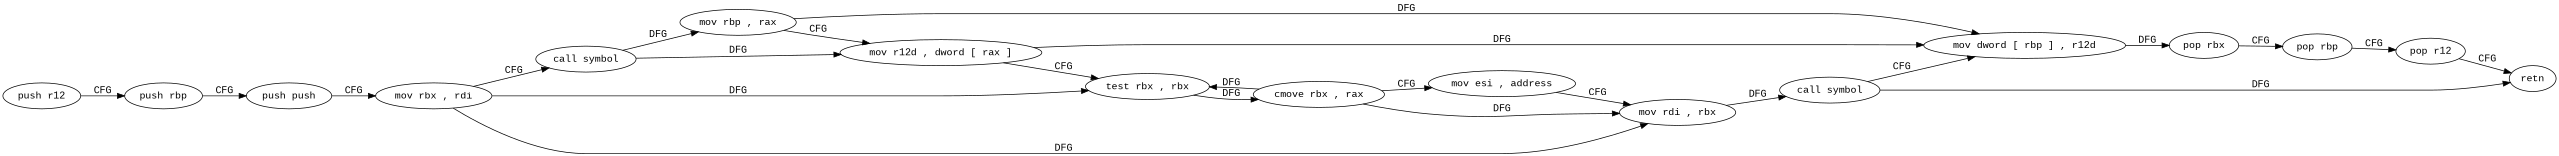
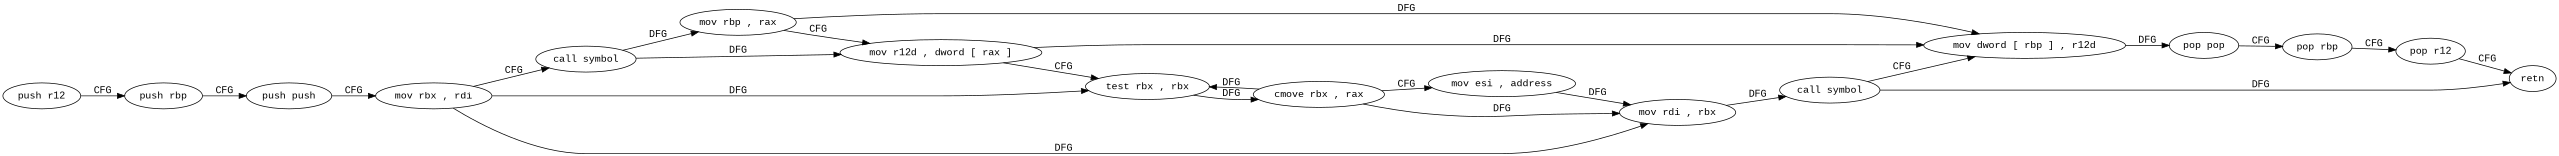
(2204, 45) -> (2204, 45)
(1598, 93) -> (1598, 93)
